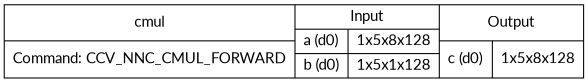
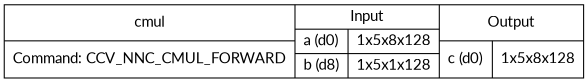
(322, 65) -> (322, 65)
